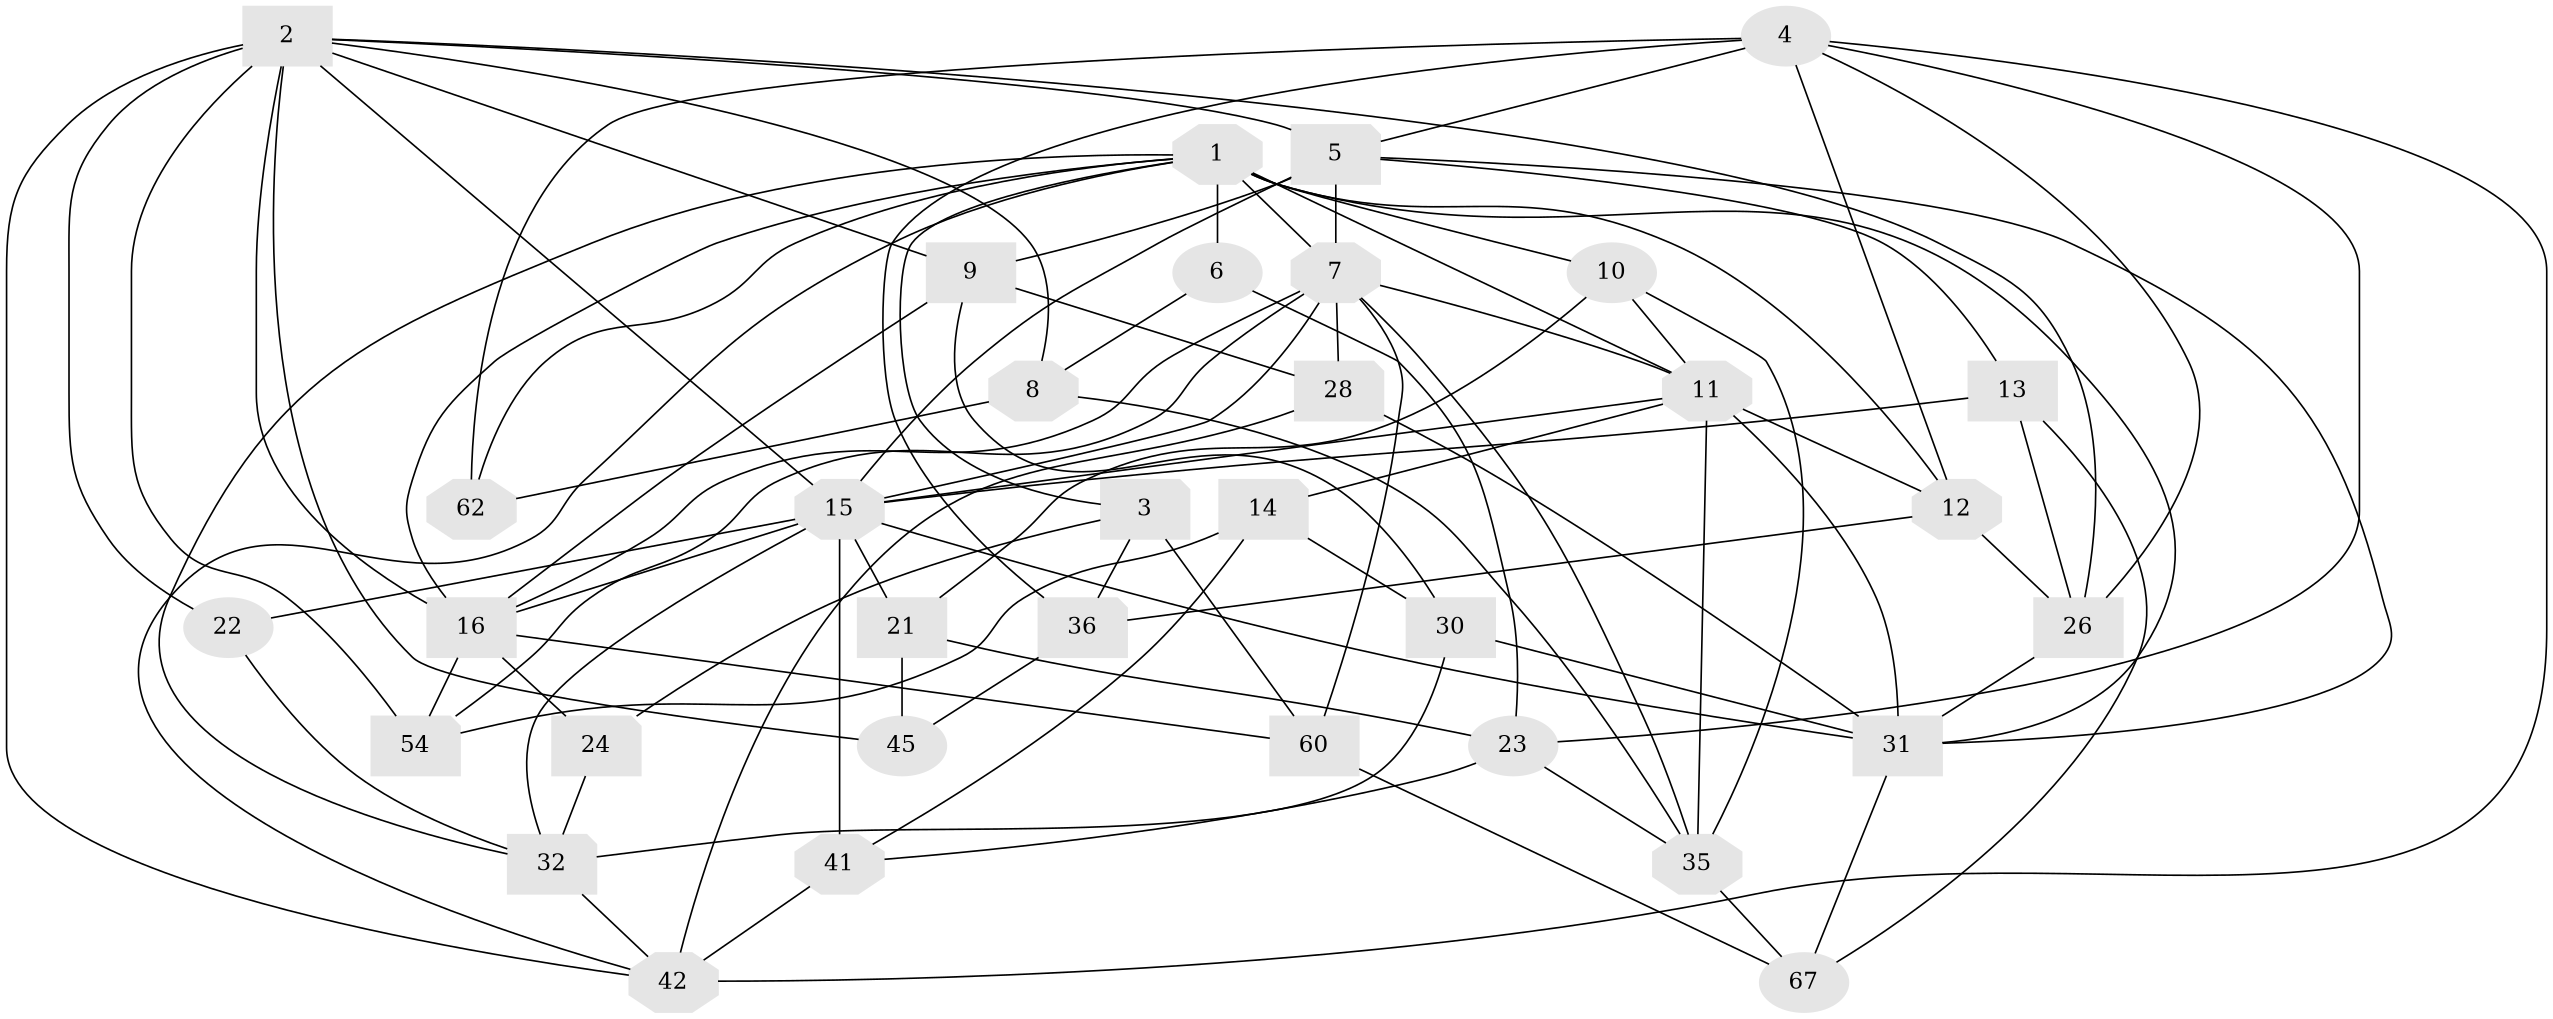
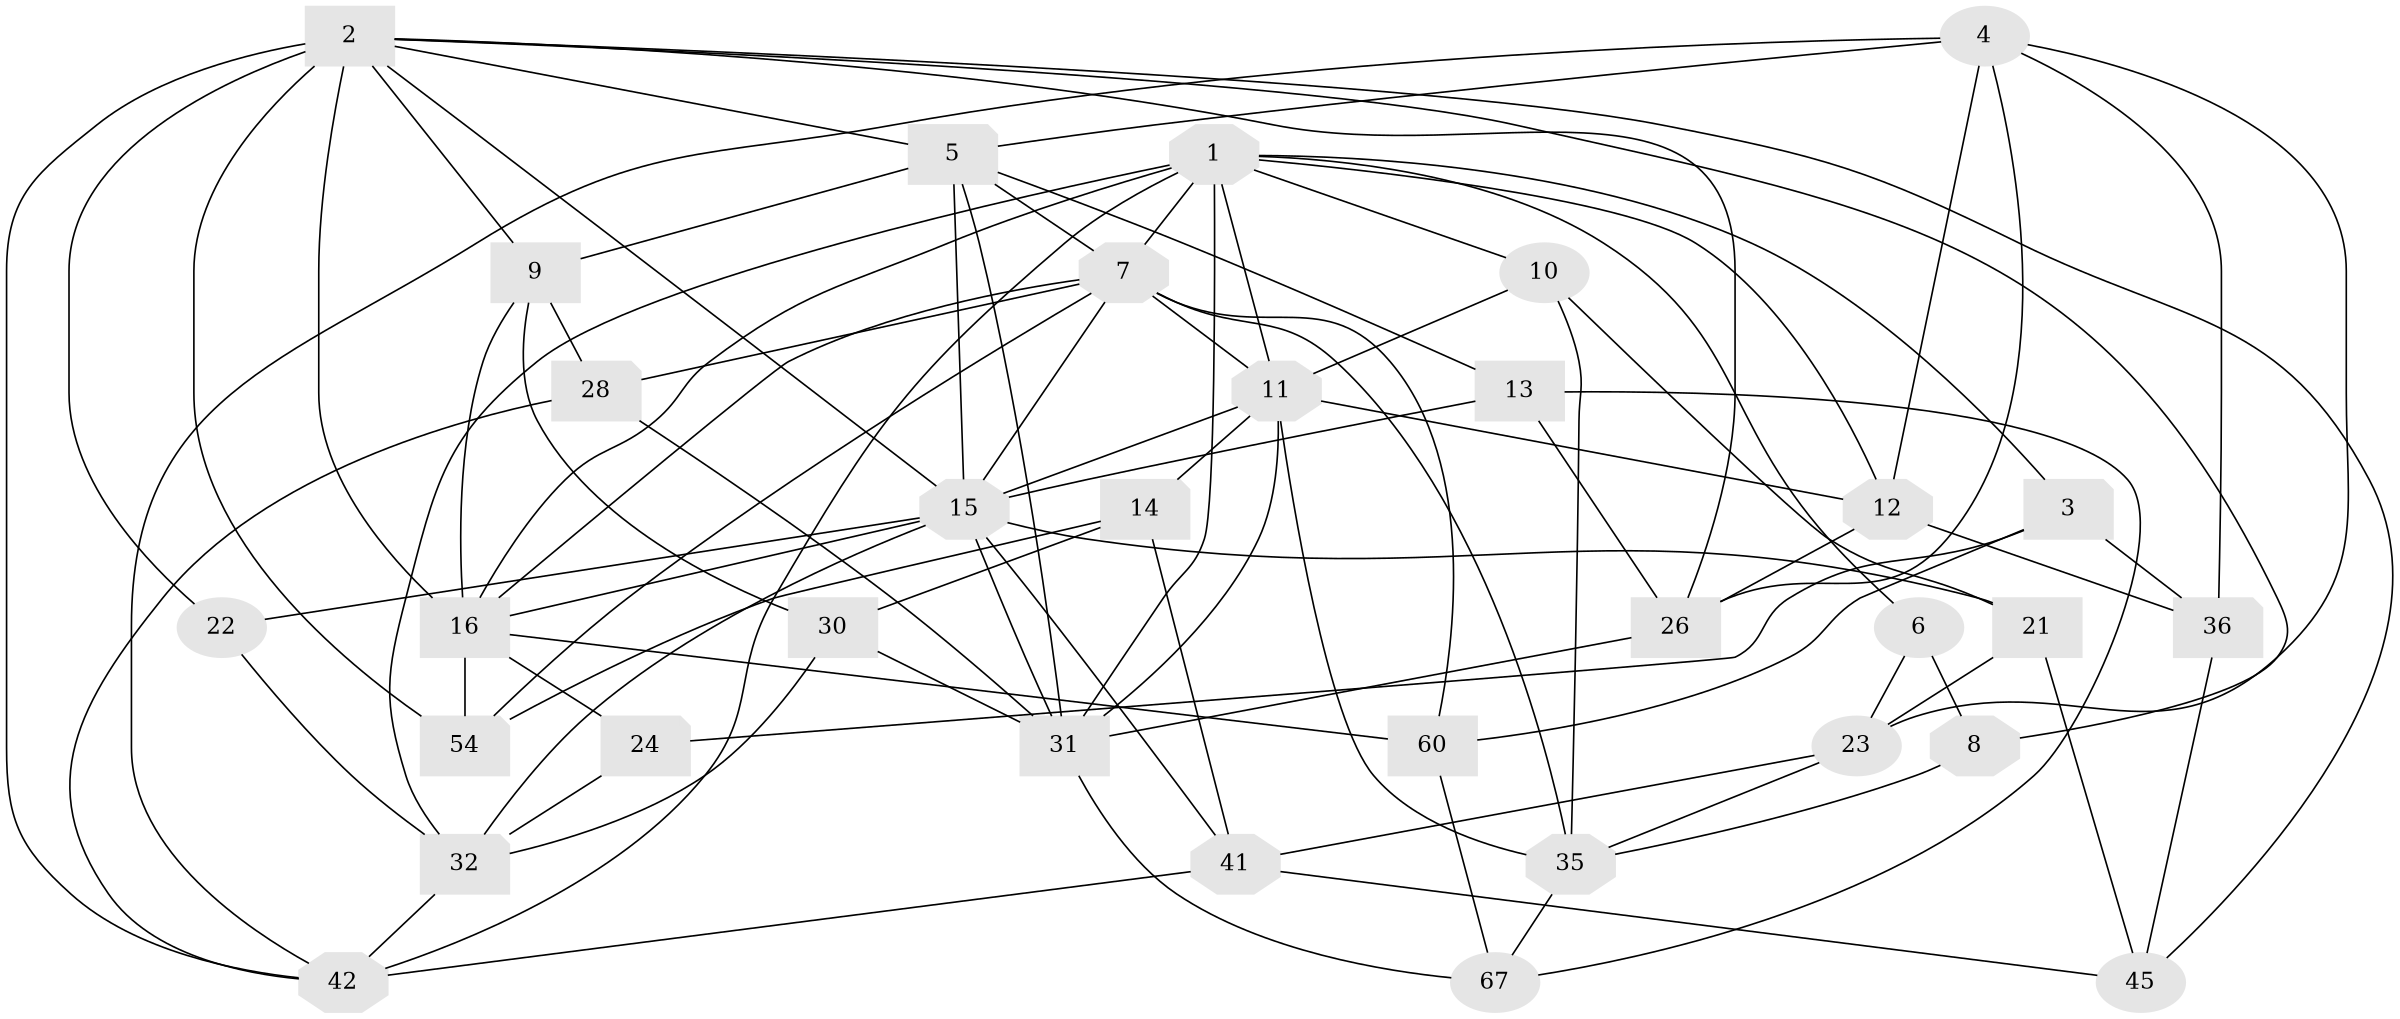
(472, 509) -> none
none -> (1689, 923)
